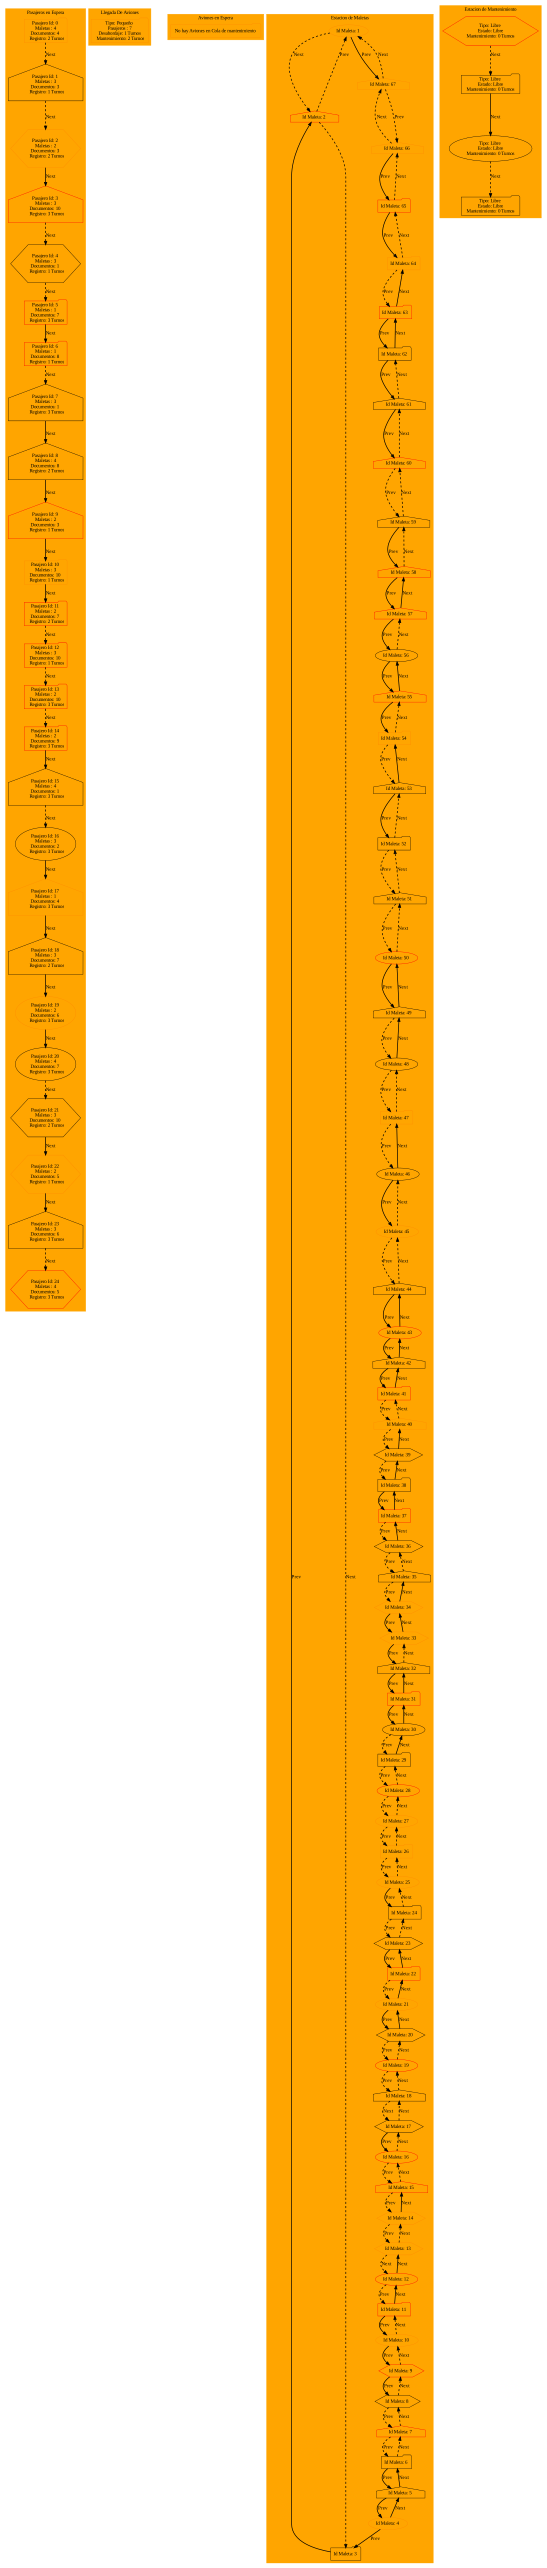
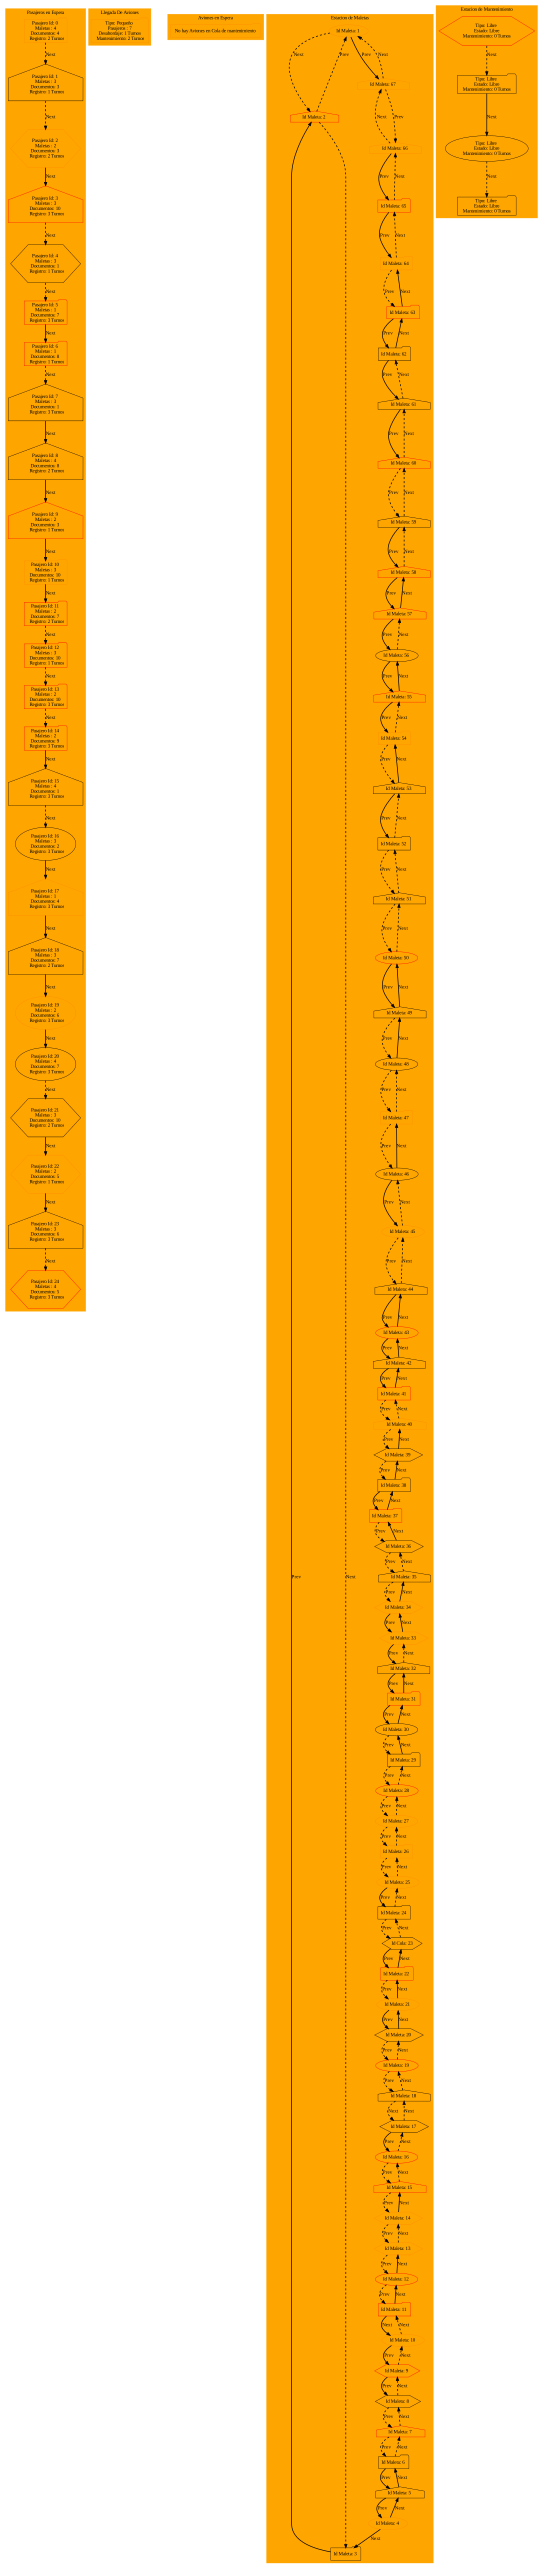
(398, 1943) -> (402, 1943)
(387, 2264) -> (387, 2264)
(385, 2325) -> (387, 2325)
(375, 2539) -> (376, 2539)
